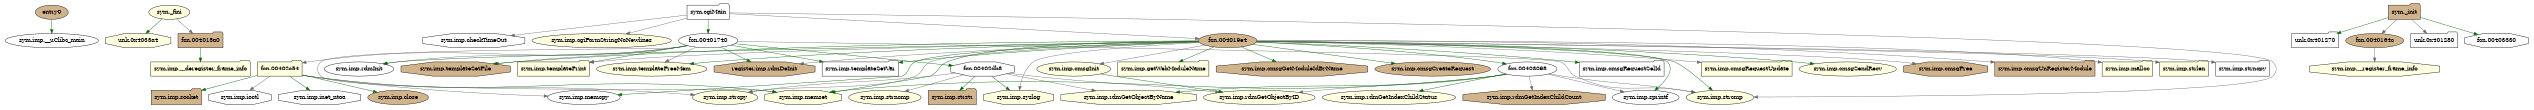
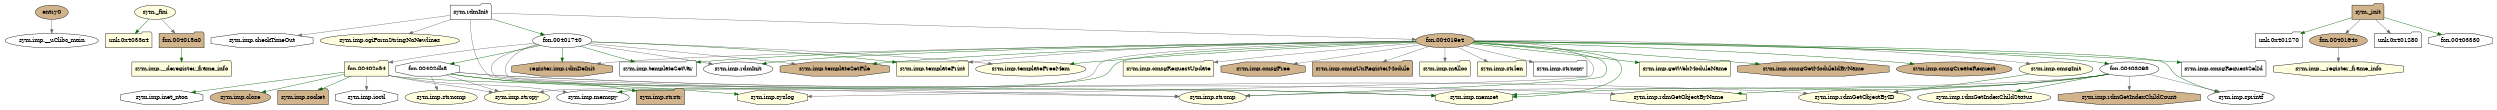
(708, 12) -> (471, 12)
(52, 24) -> (52, 24)
(138, 41) -> (129, 41)
(1848, 69) -> none
